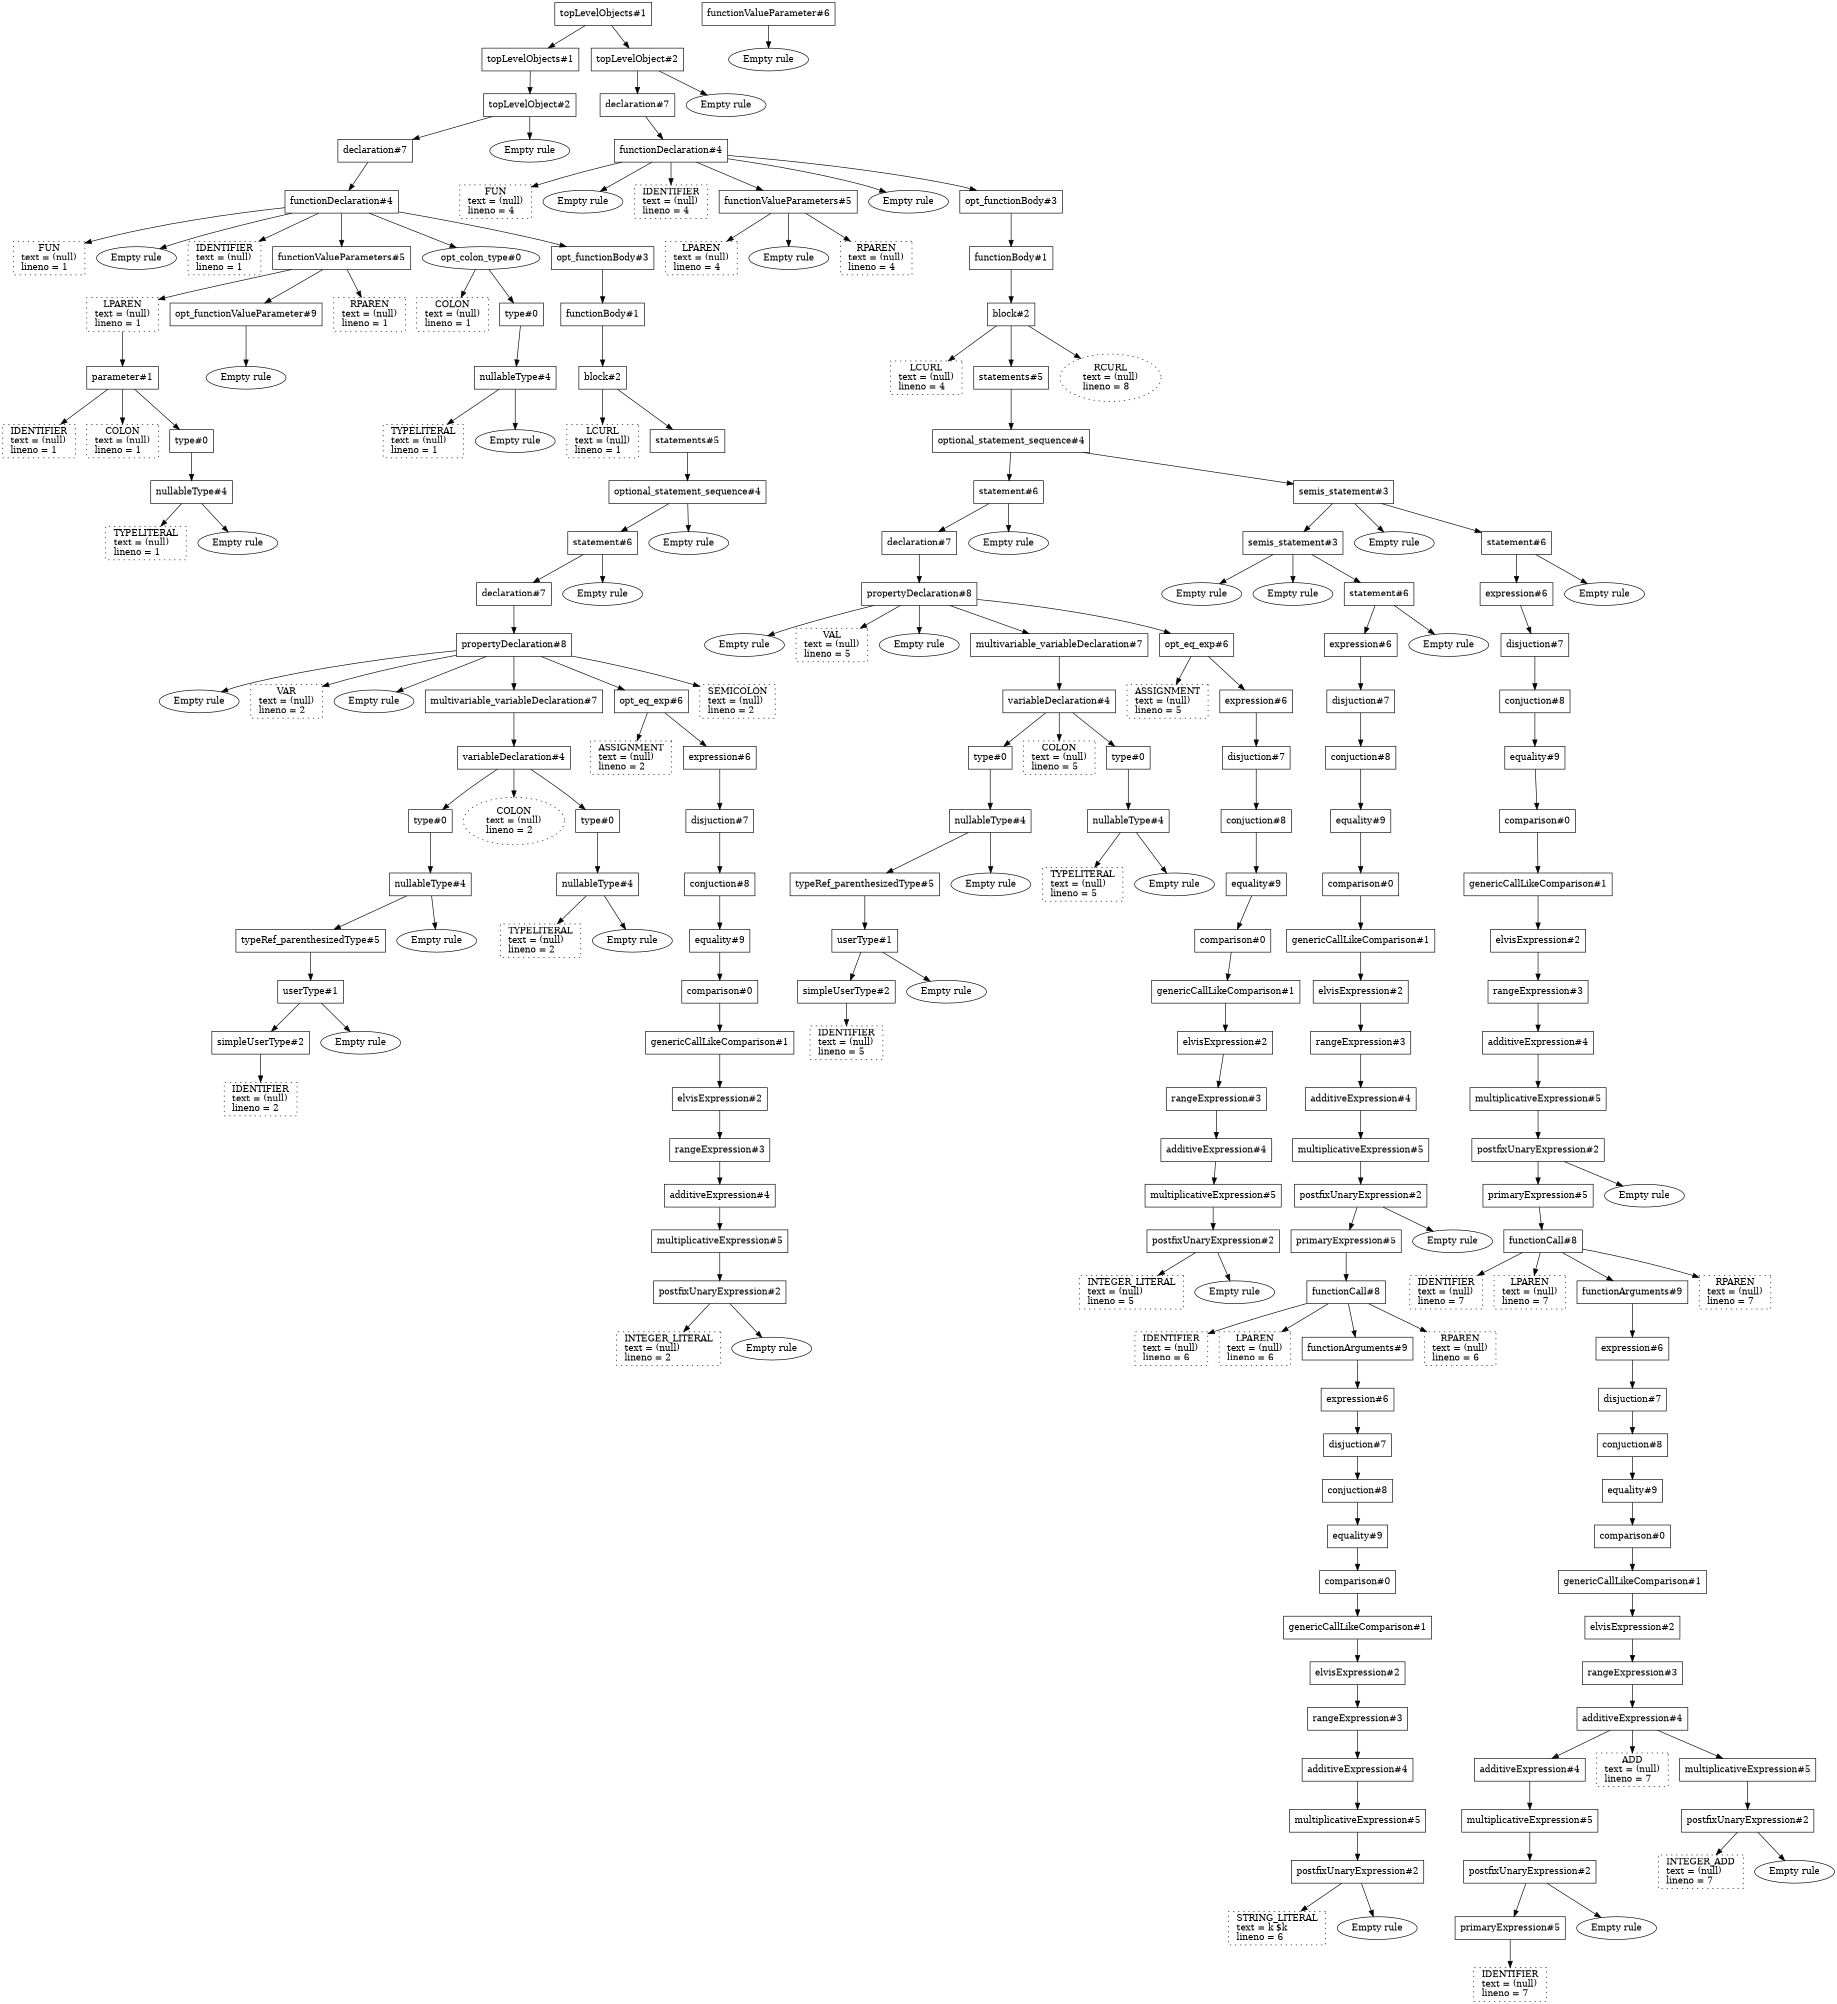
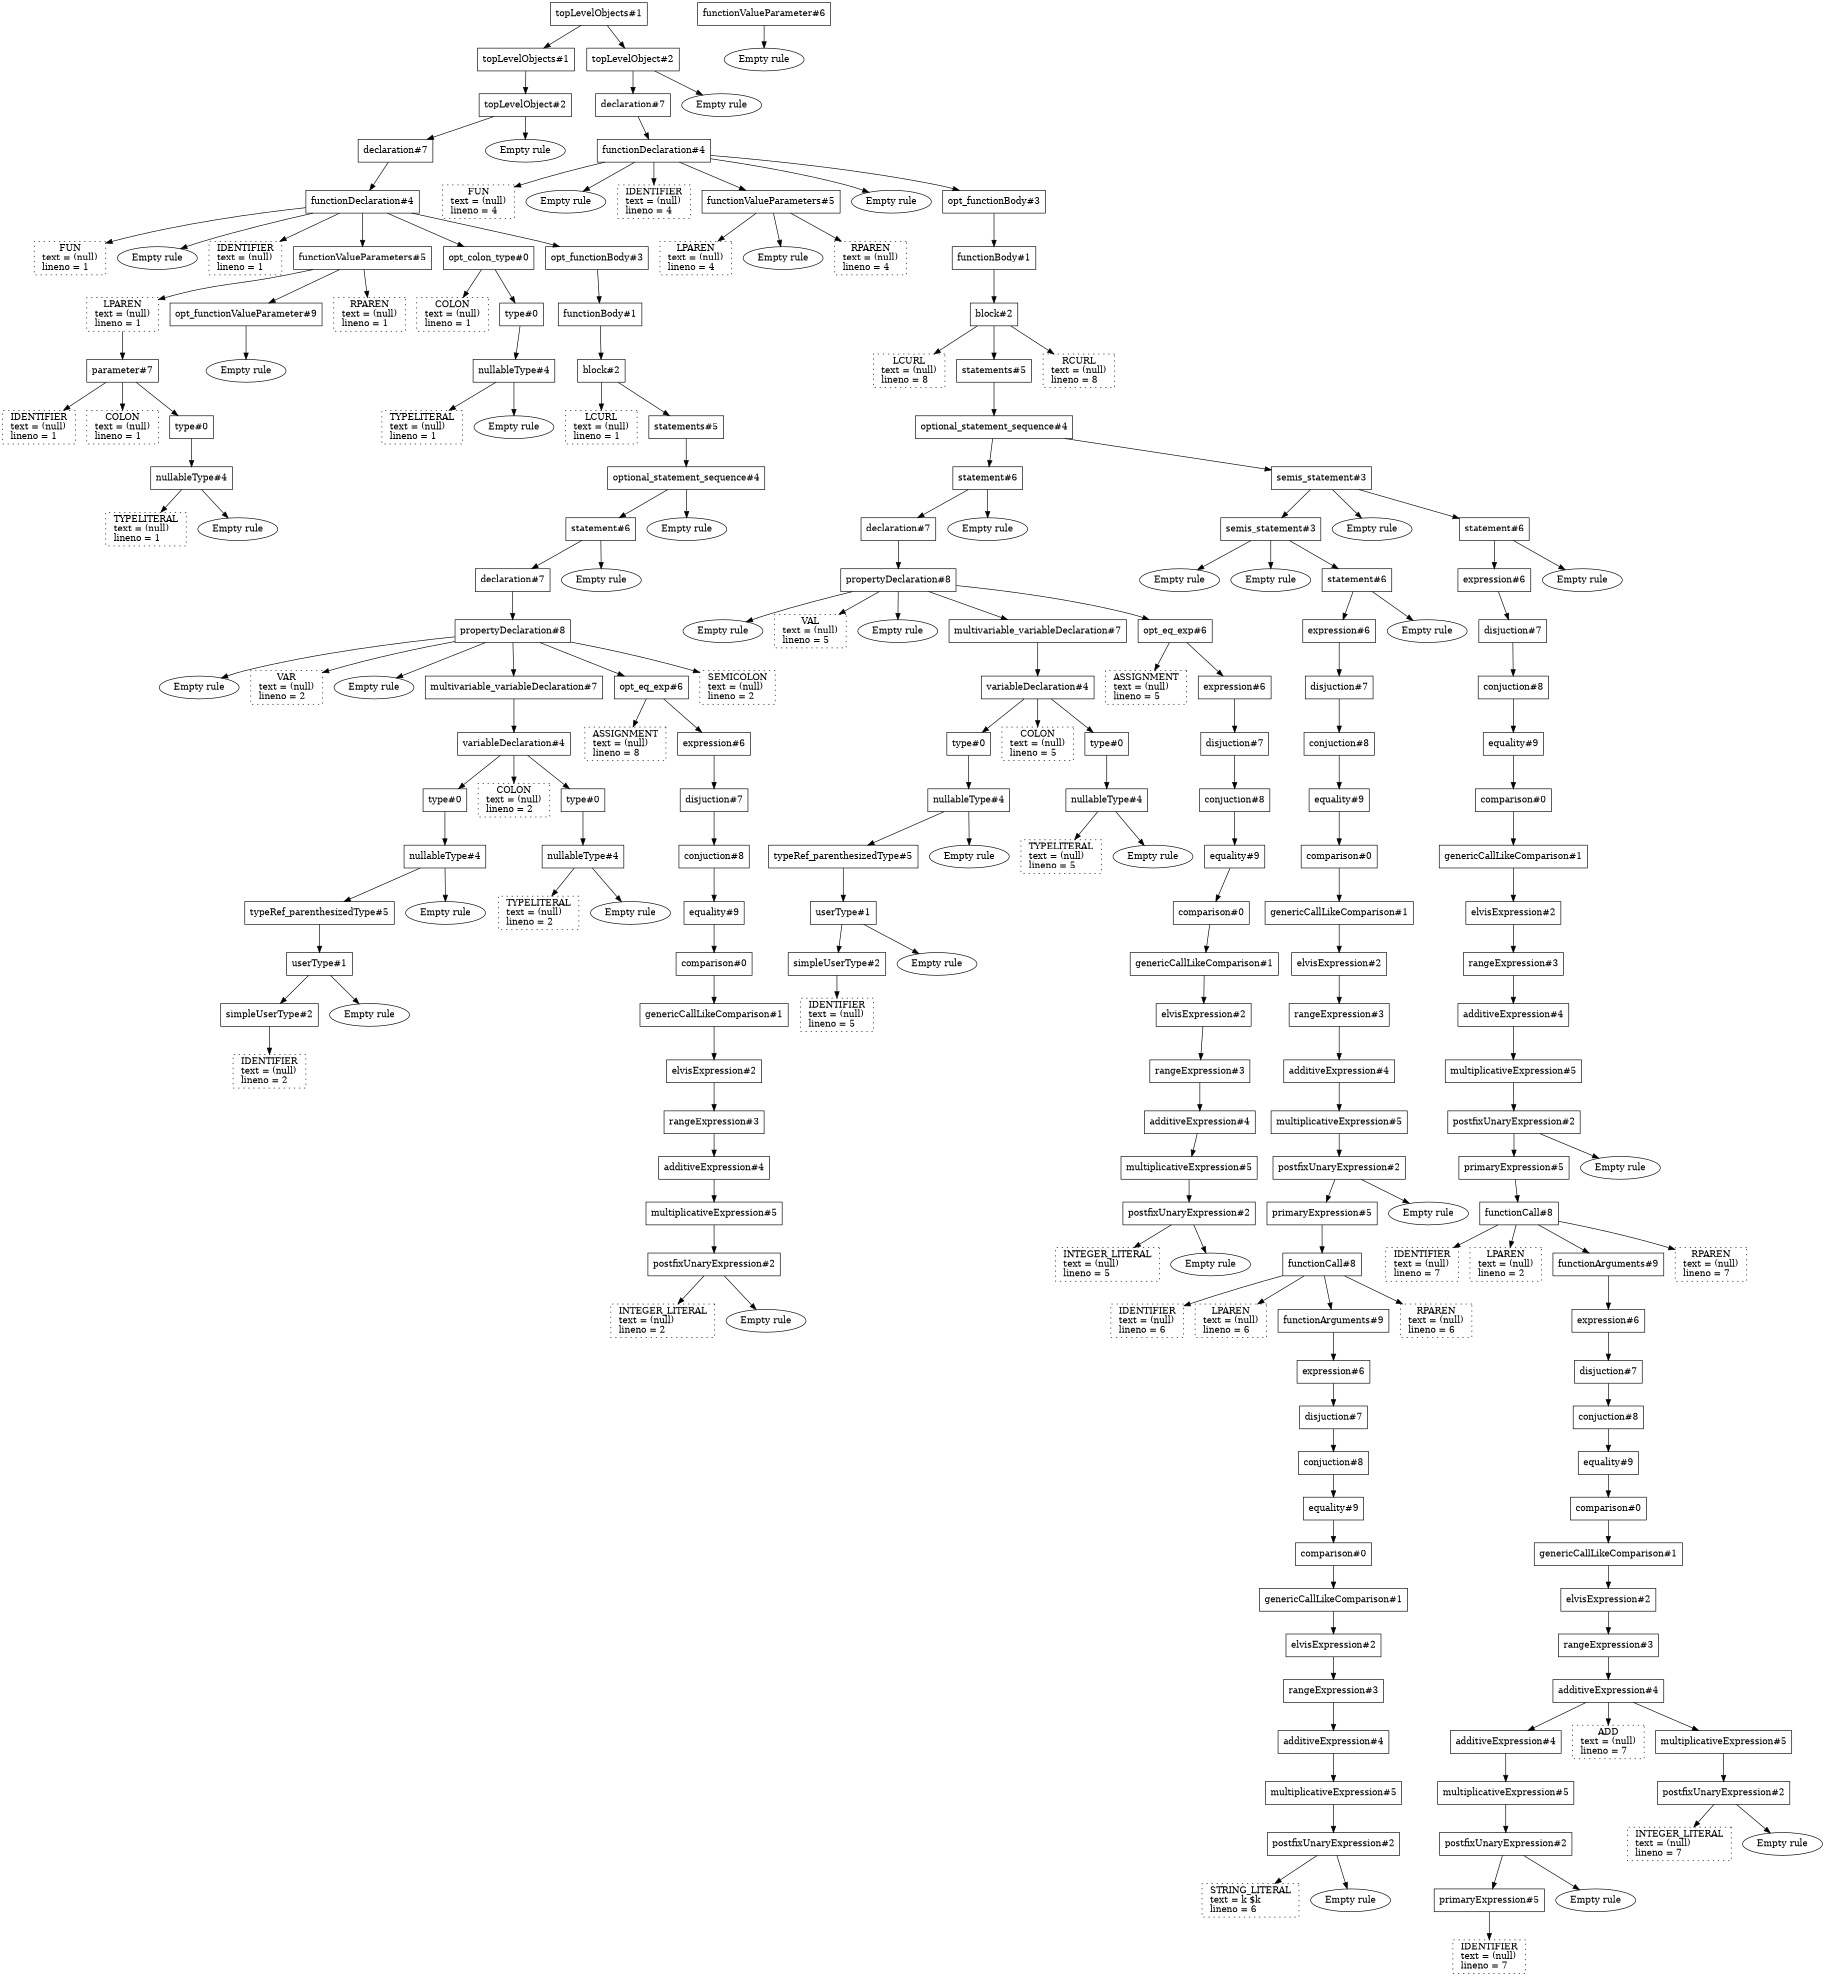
(481, 258) -> (489, 258)
(123, 378) -> (123, 371)
(926, 378) -> (909, 371)
(1111, 378) -> (1079, 371)
(631, 758) -> (625, 744)
(514, 821) -> (514, 800)
(1530, 1292) -> (1506, 1264)
(1701, 1872) -> (1679, 1844)
